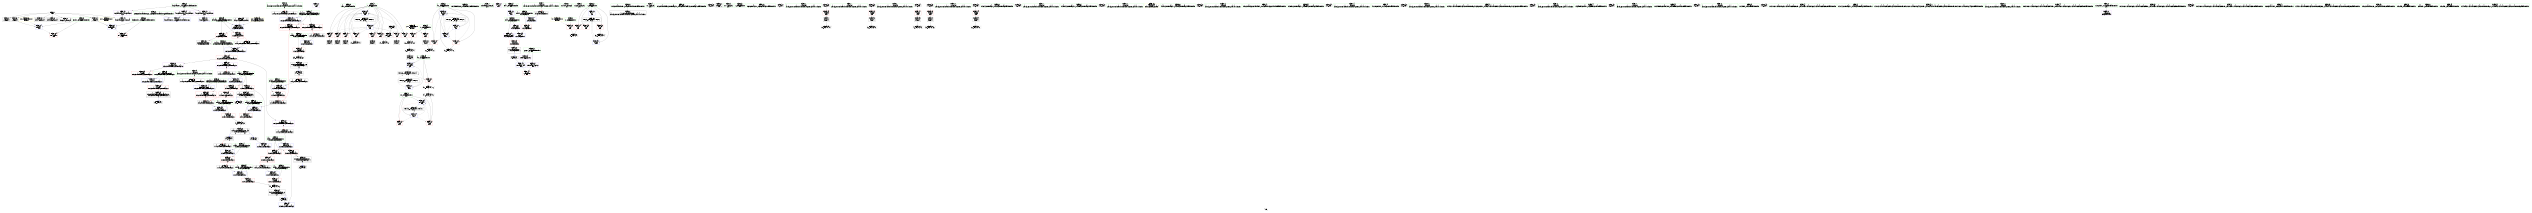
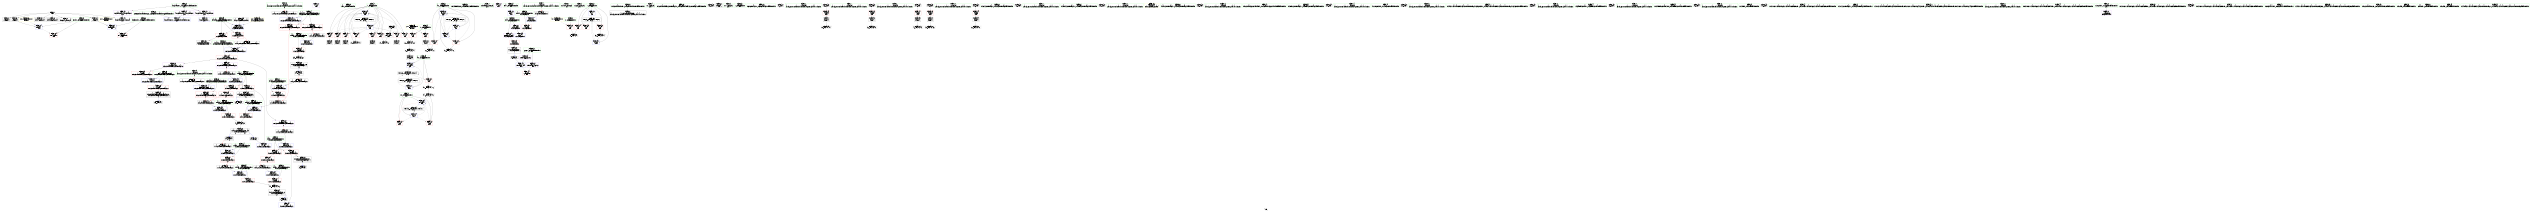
(287, 206) -> (287, 206)
